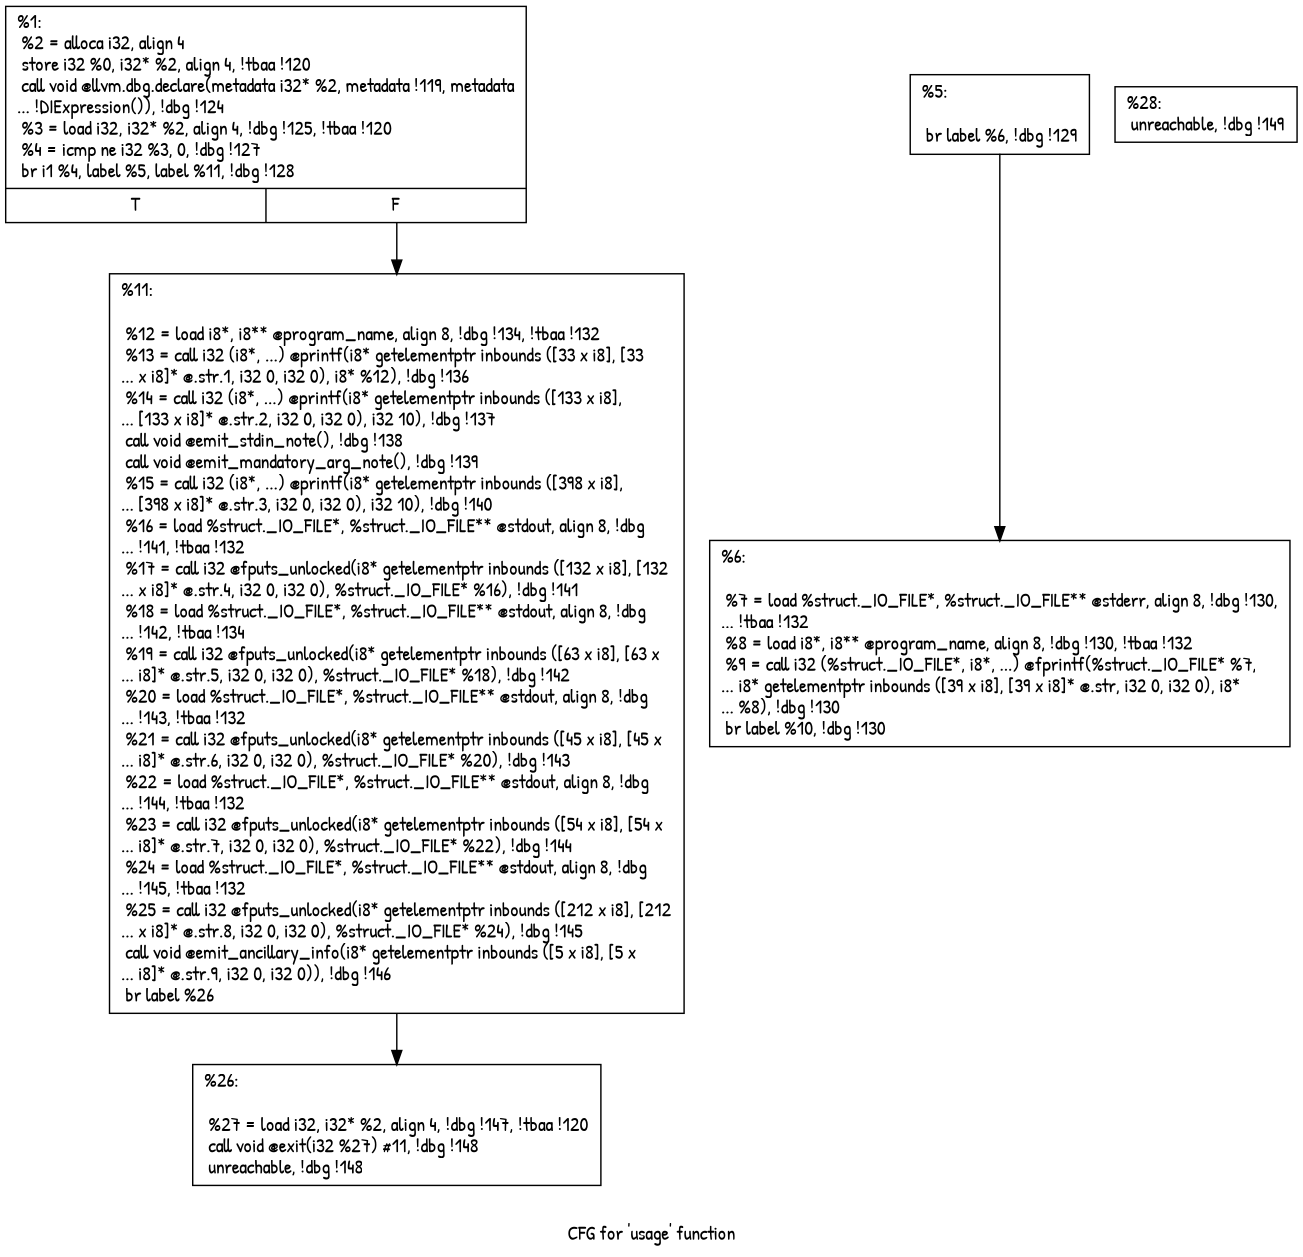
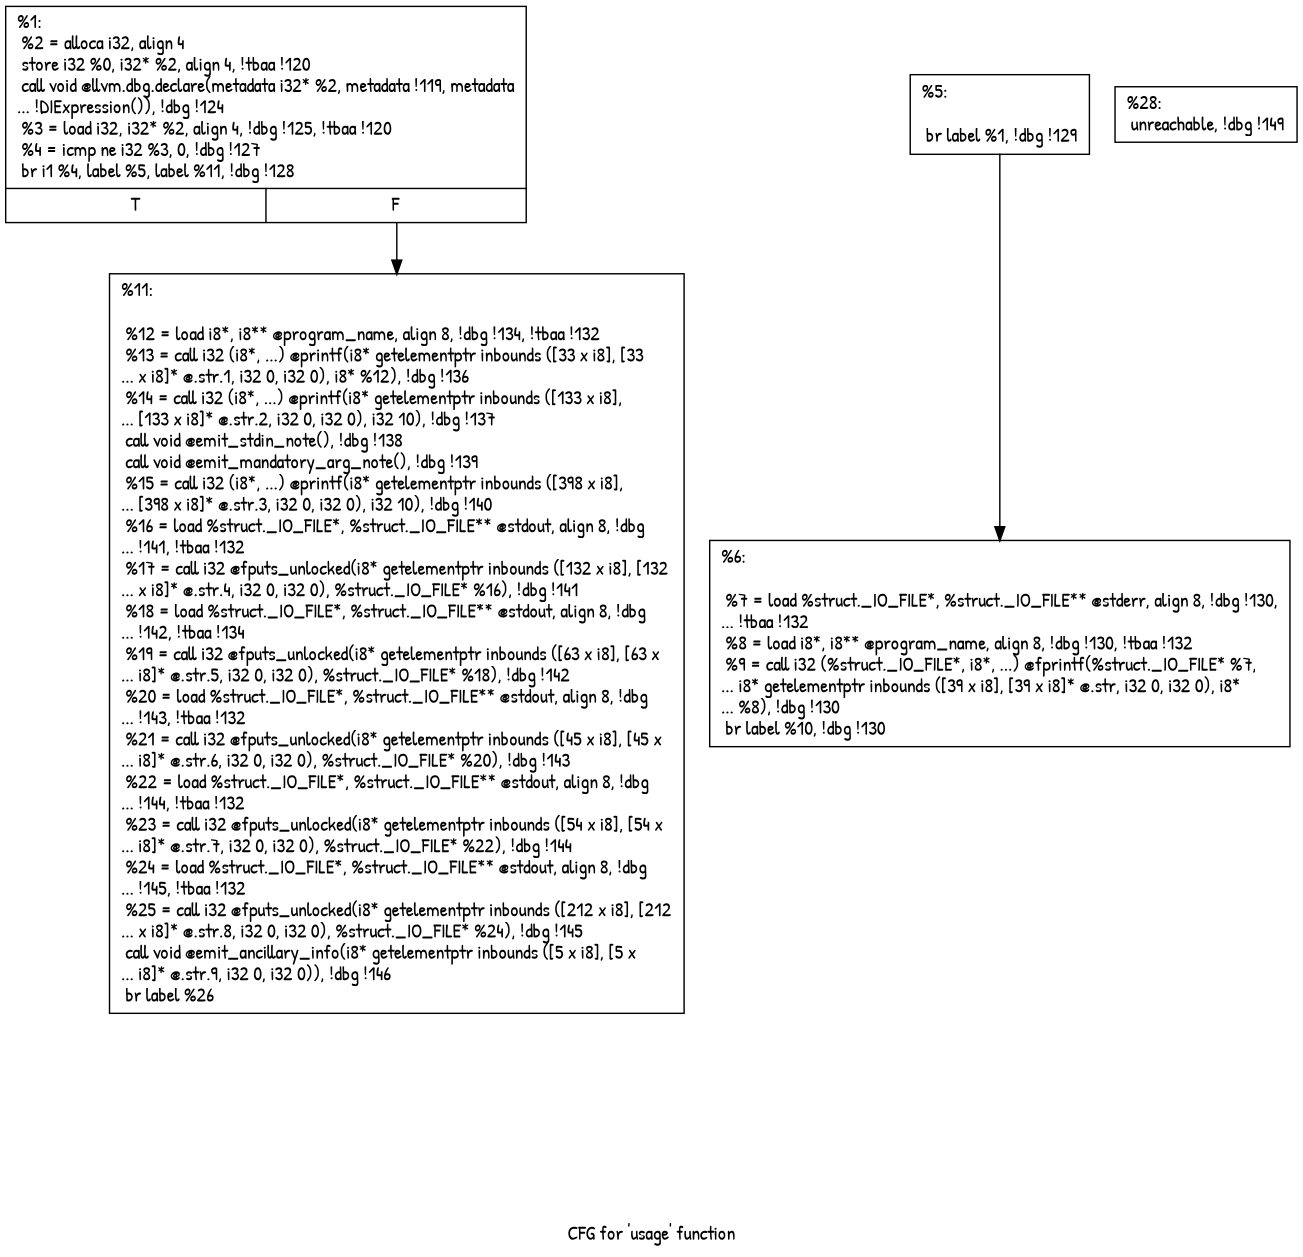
(1000, 136) -> (1000, 136)
(397, 1125) -> none
